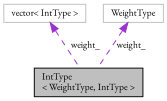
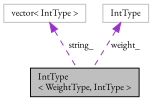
(133, 13) -> (126, 13)
(85, 45) -> (81, 45)
